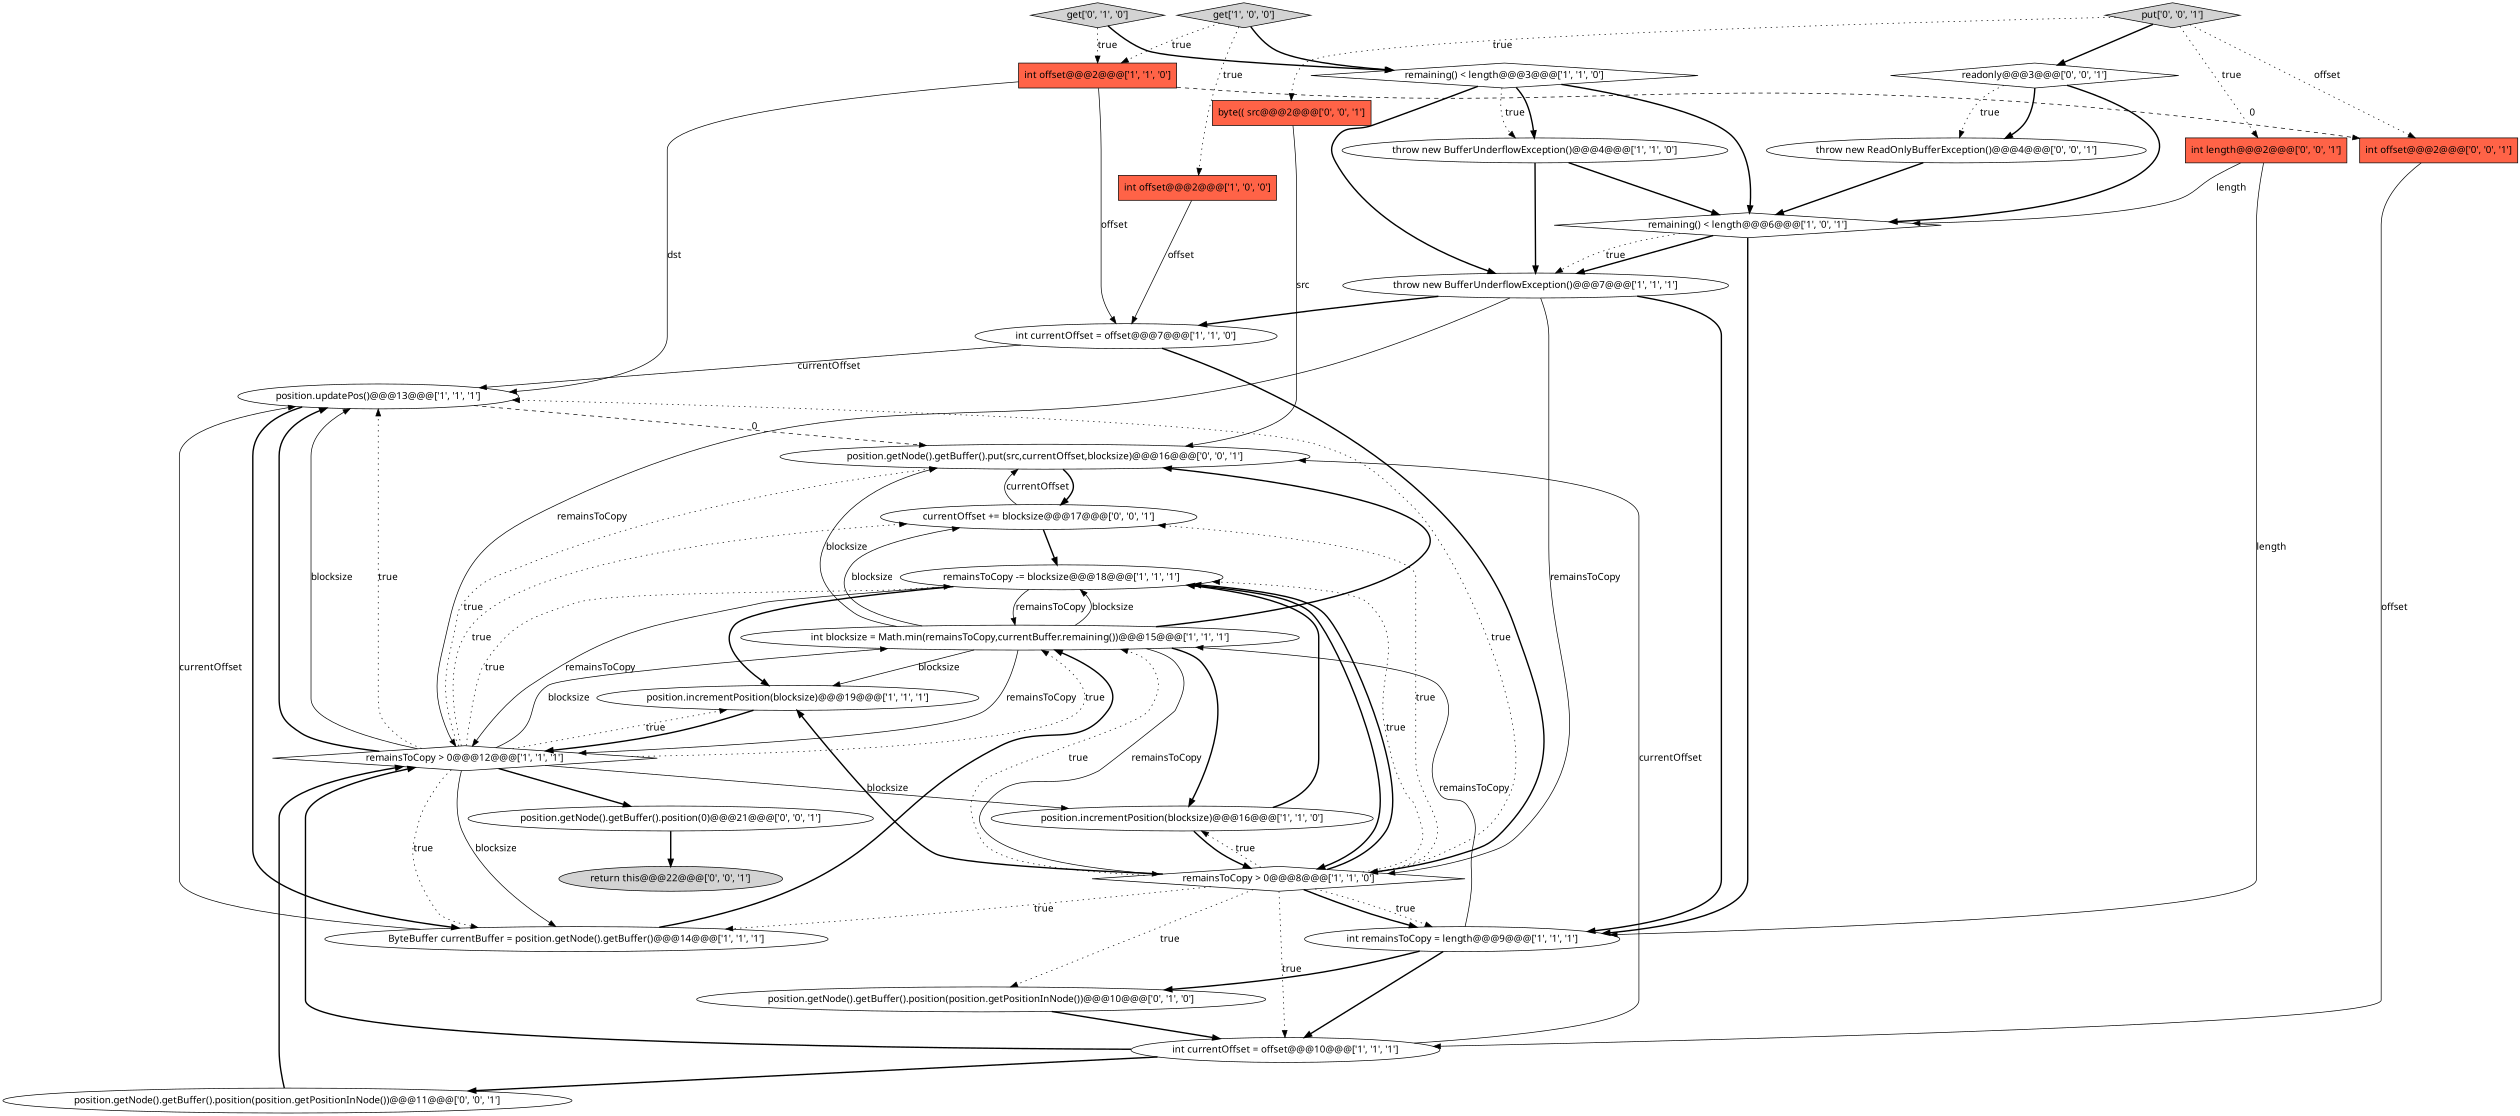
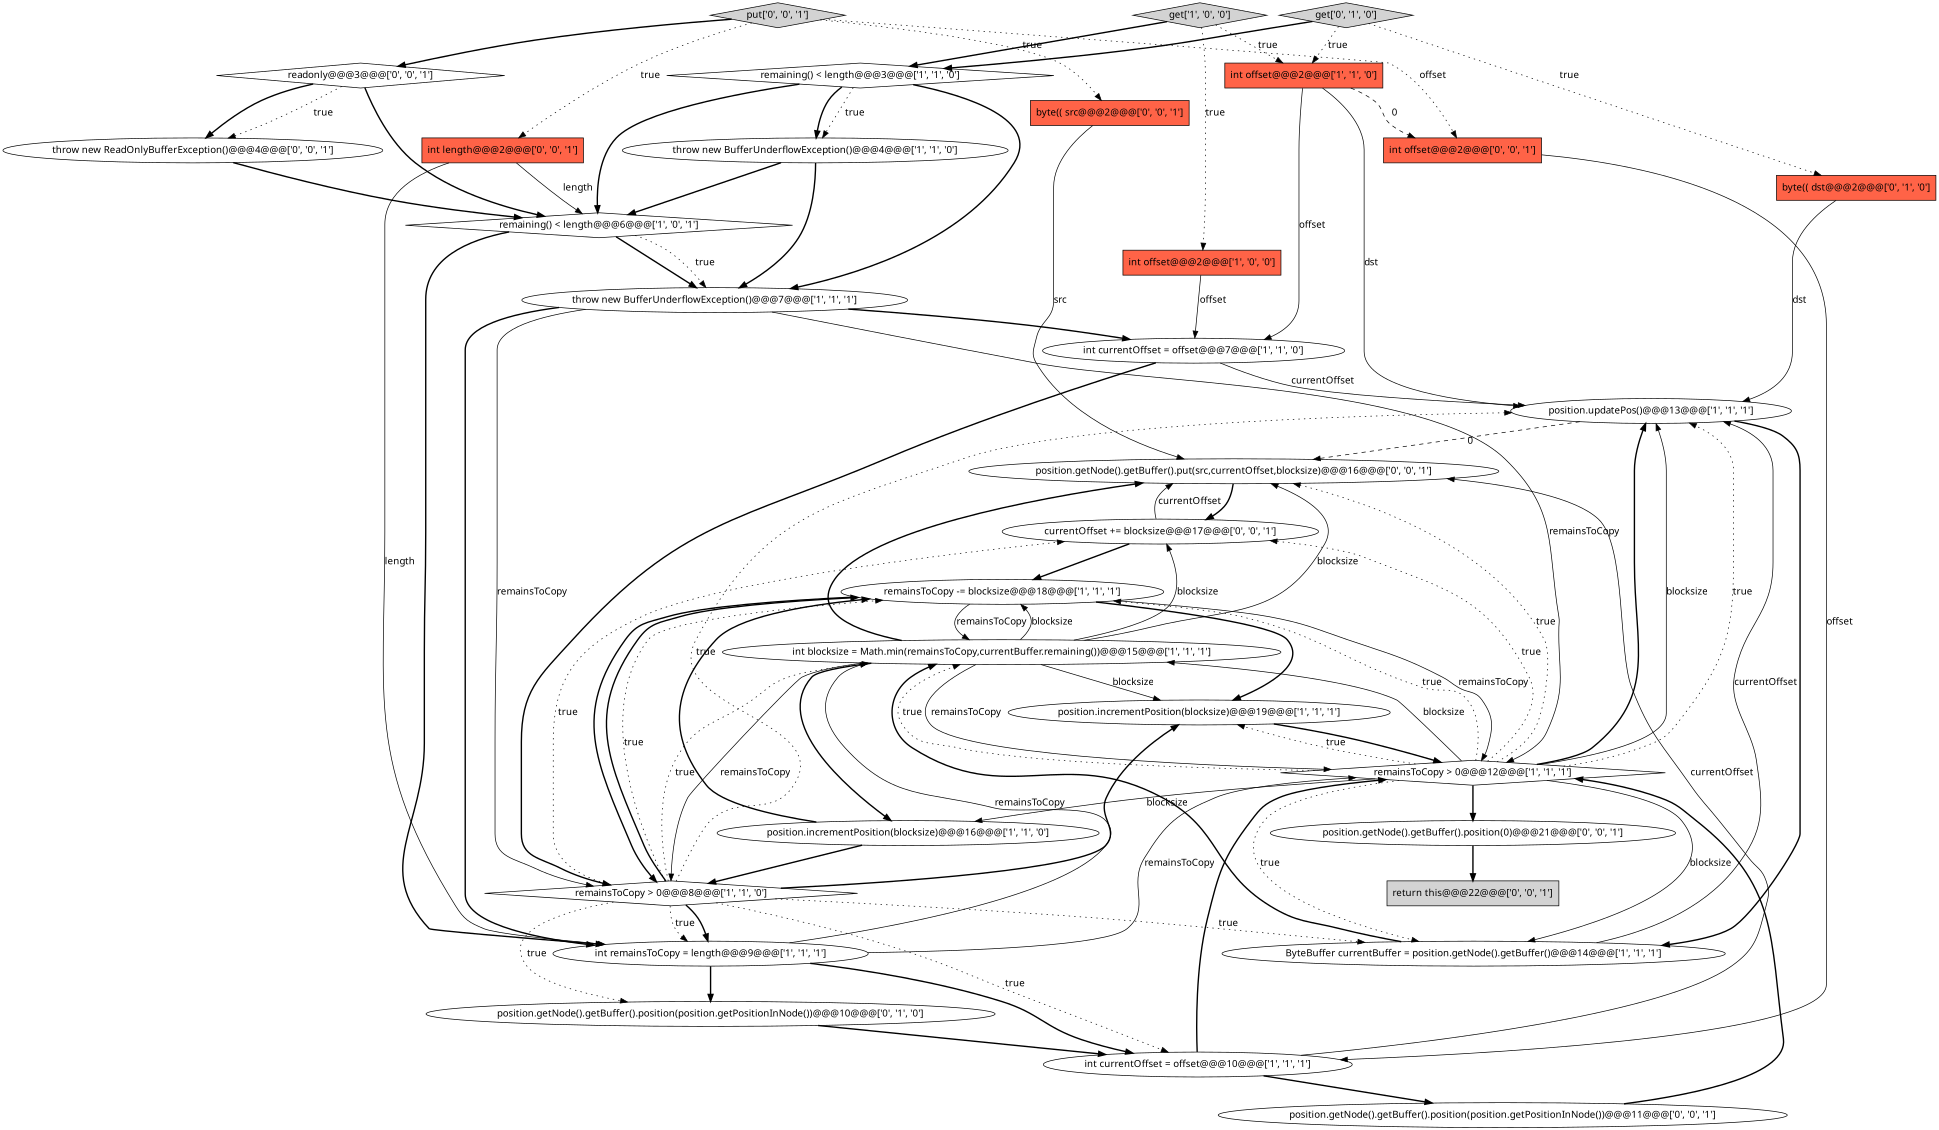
none -> (1856, 188)
(1234, 851) -> none
(671, 879) -> (1473, 893)
none -> (1138, 910)
